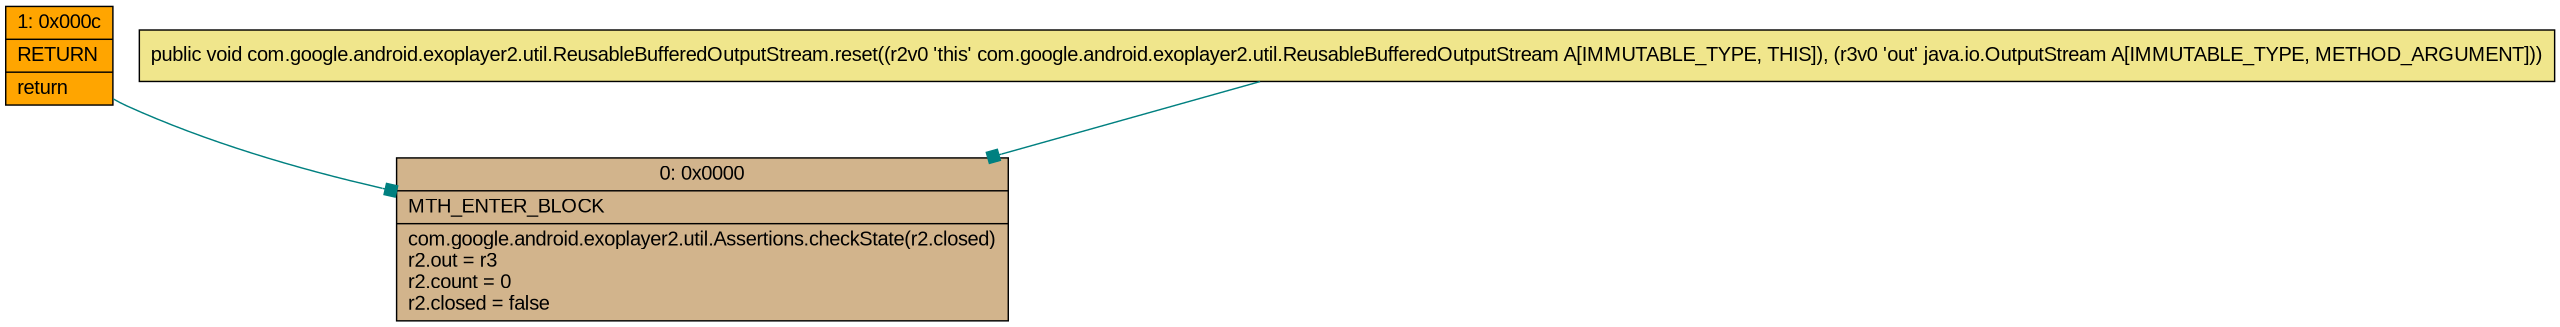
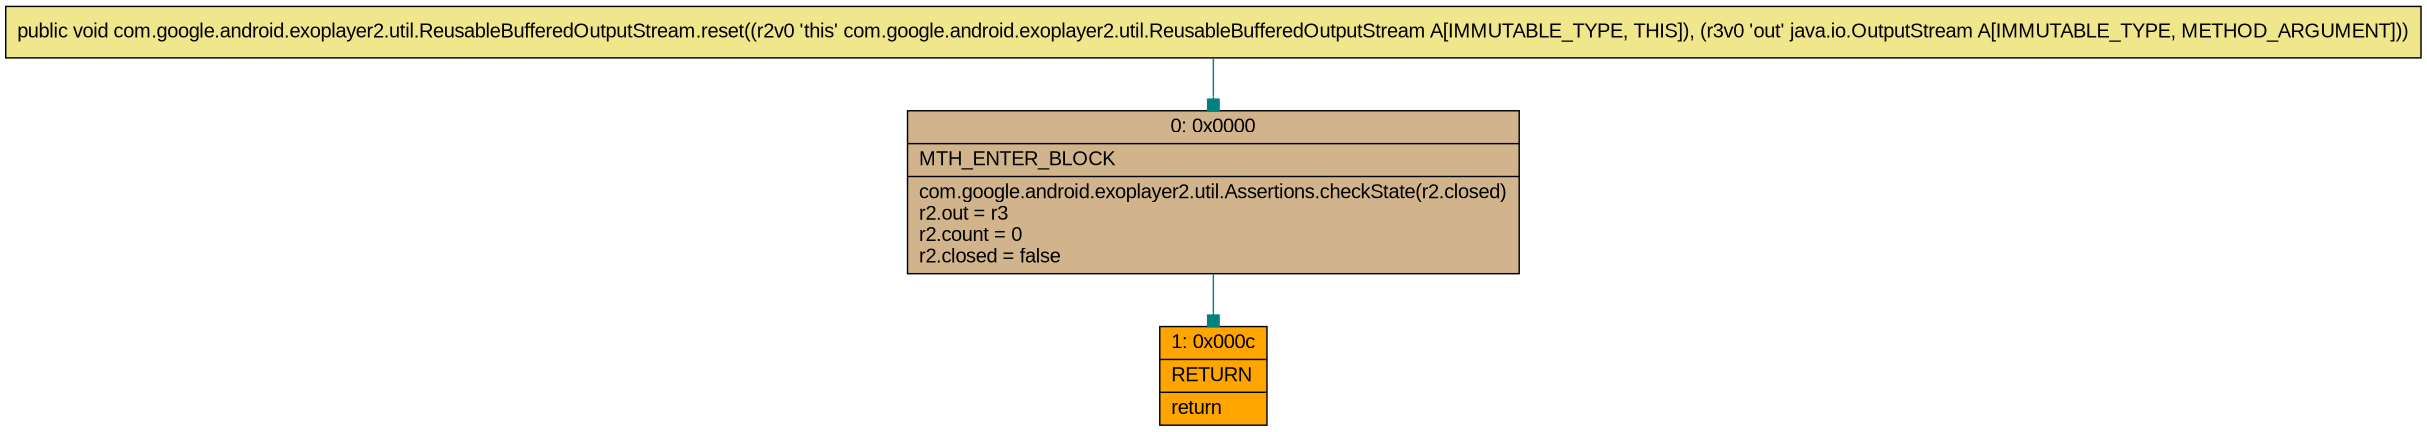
(245, 151) -> (1213, 293)
